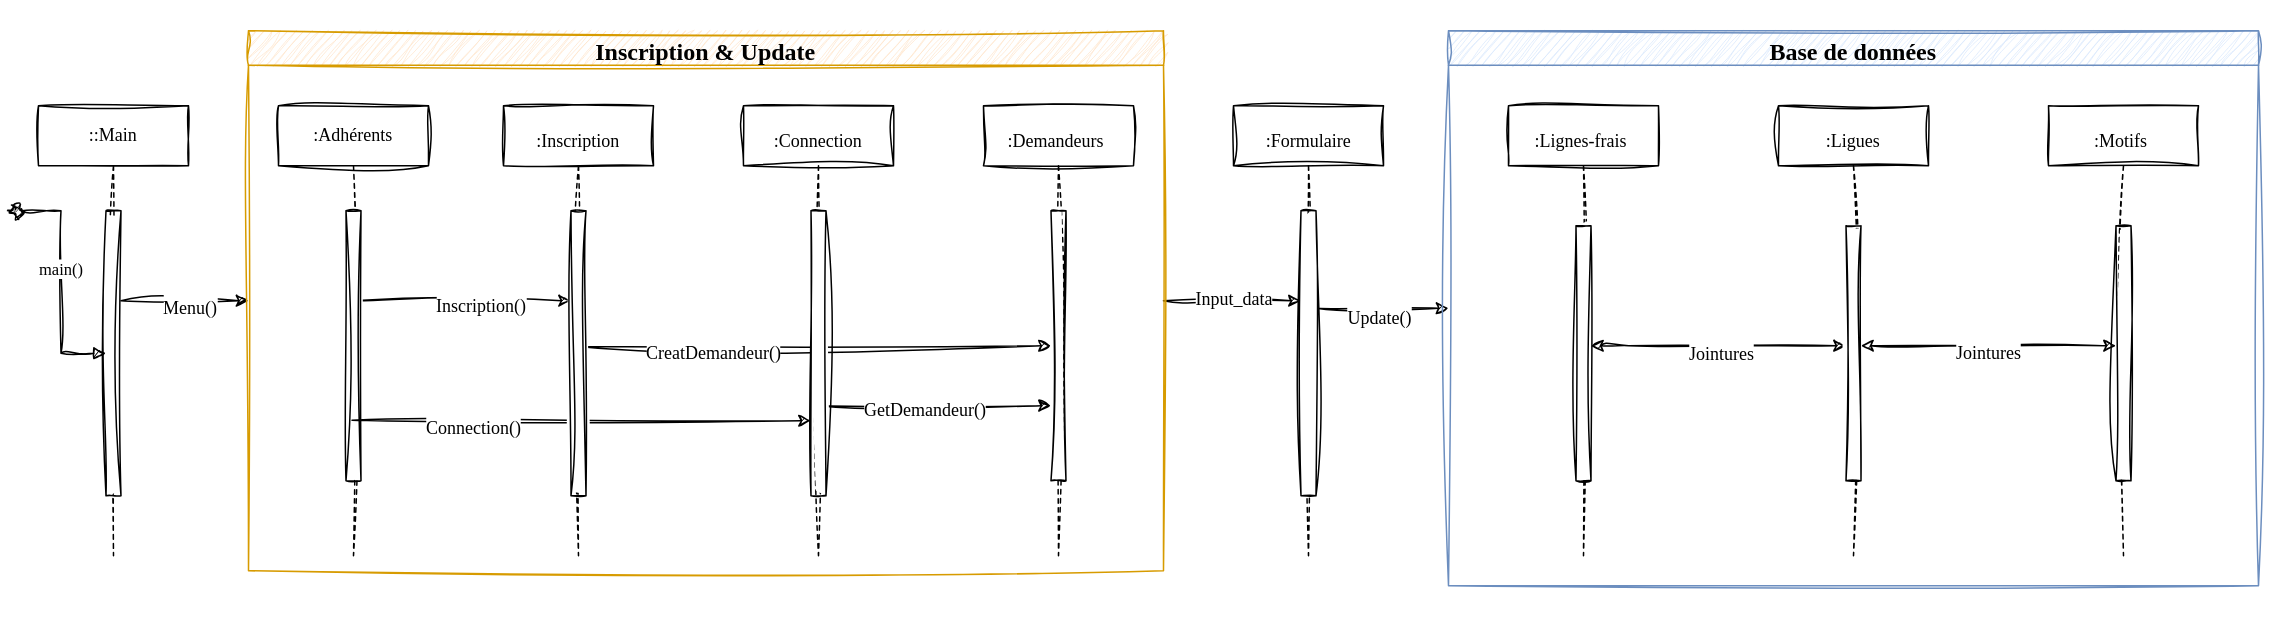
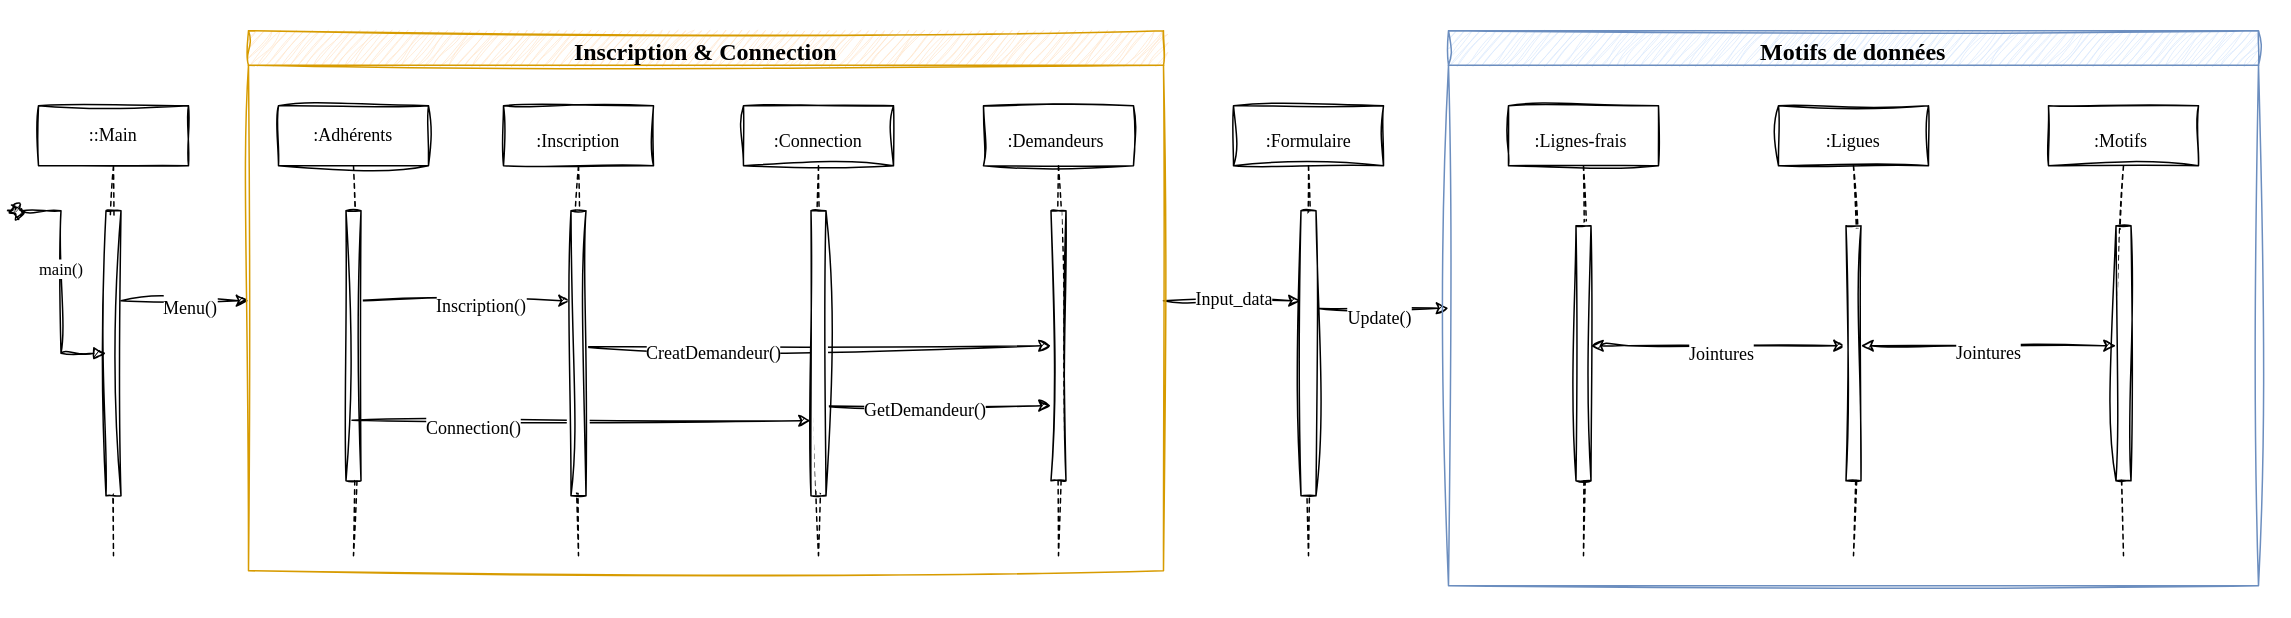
(706, 49) -> (706, 49)
(1853, 49) -> (1853, 49)
